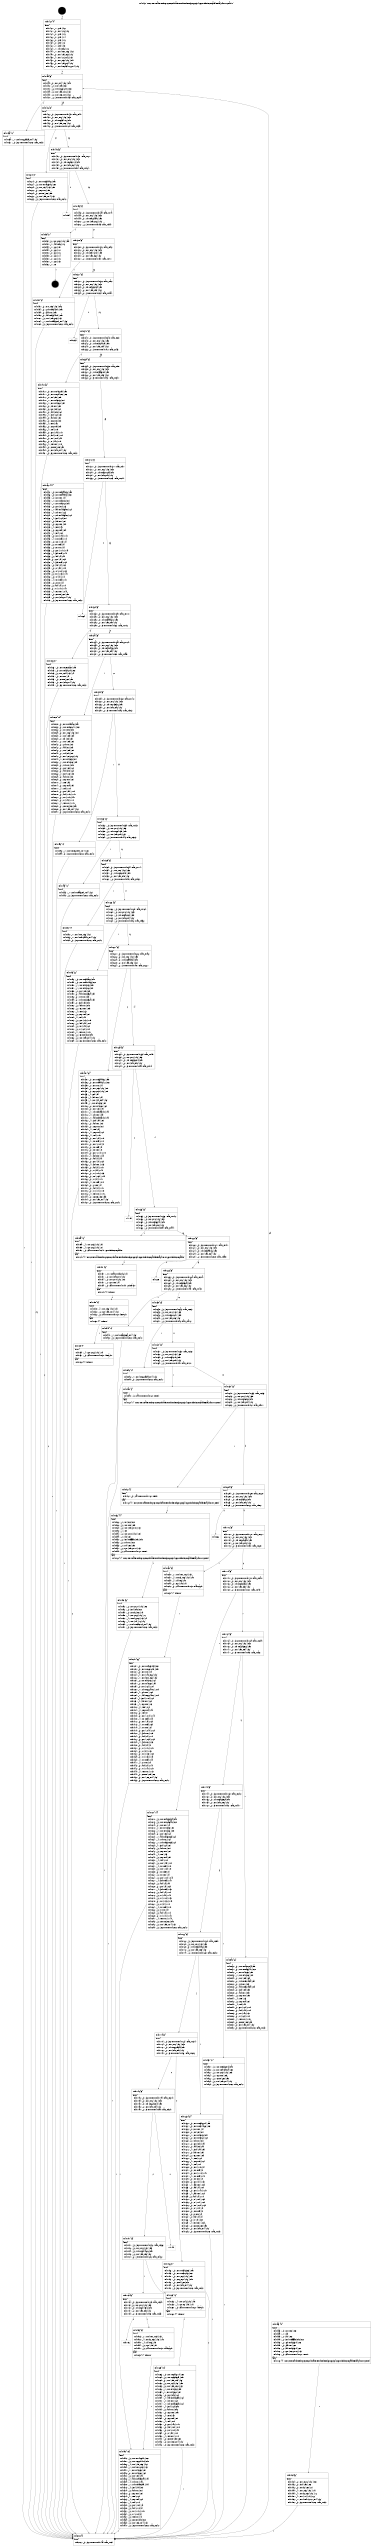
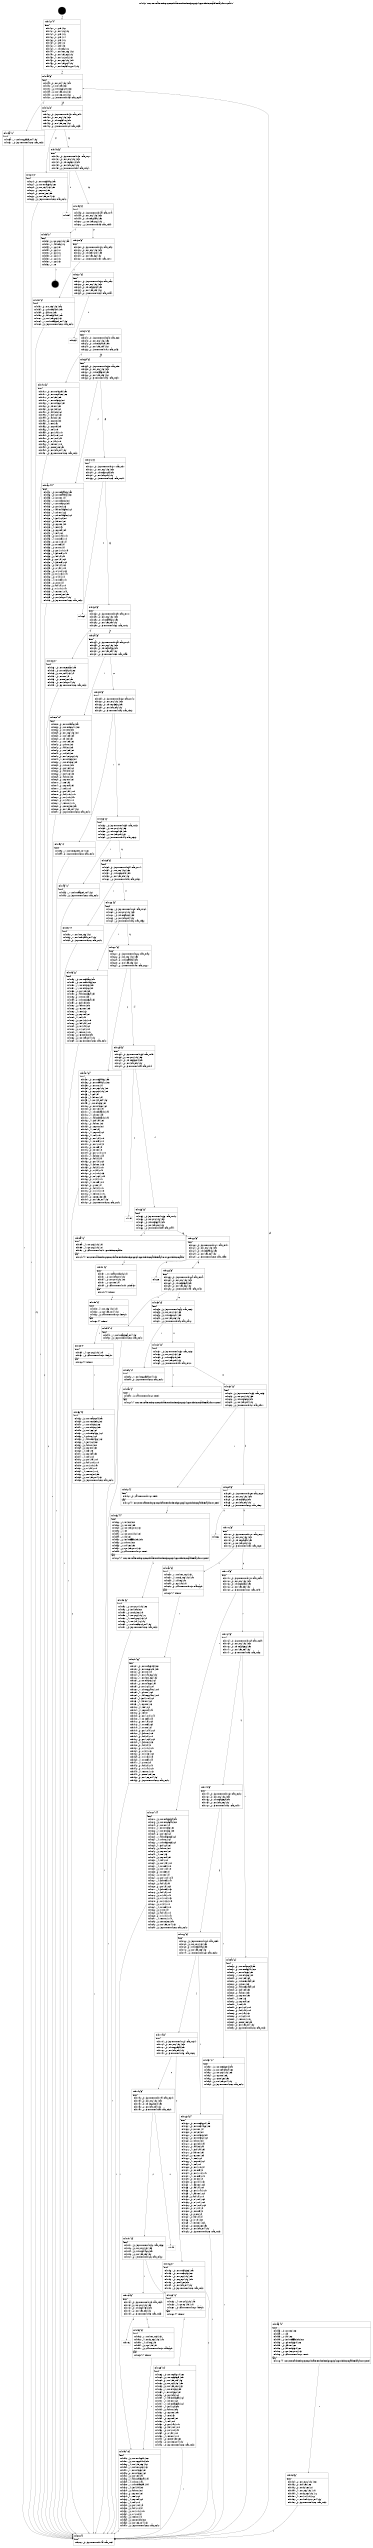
(93, 267) -> none
(96, 312) -> none
none -> (87, 432)
none -> (94, 1446)
